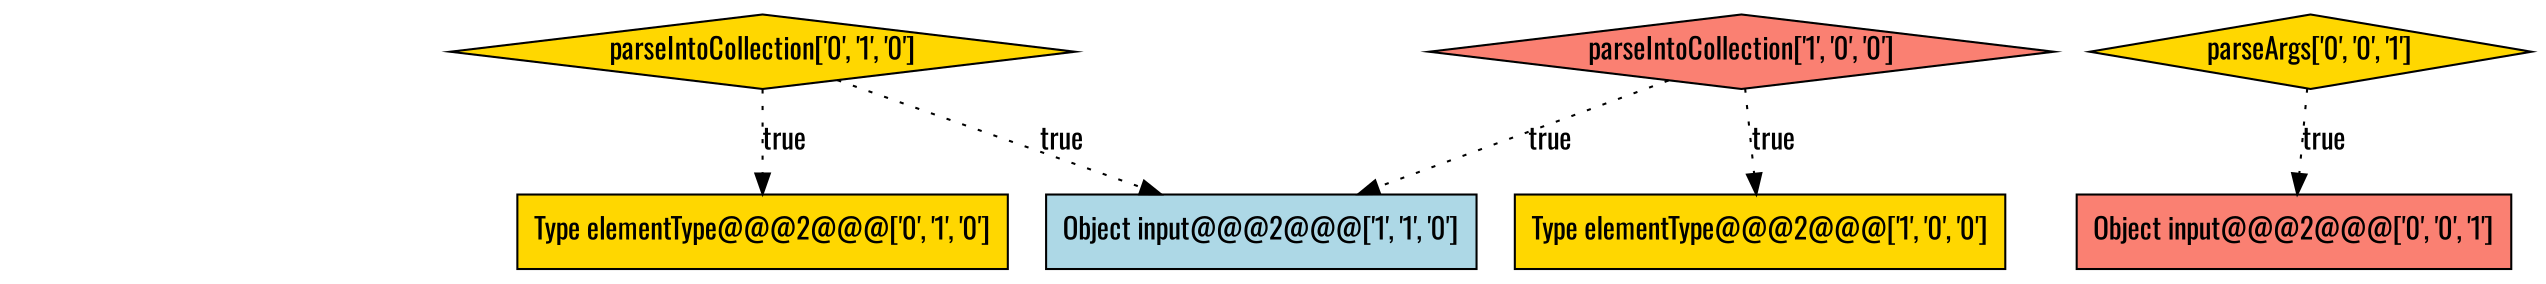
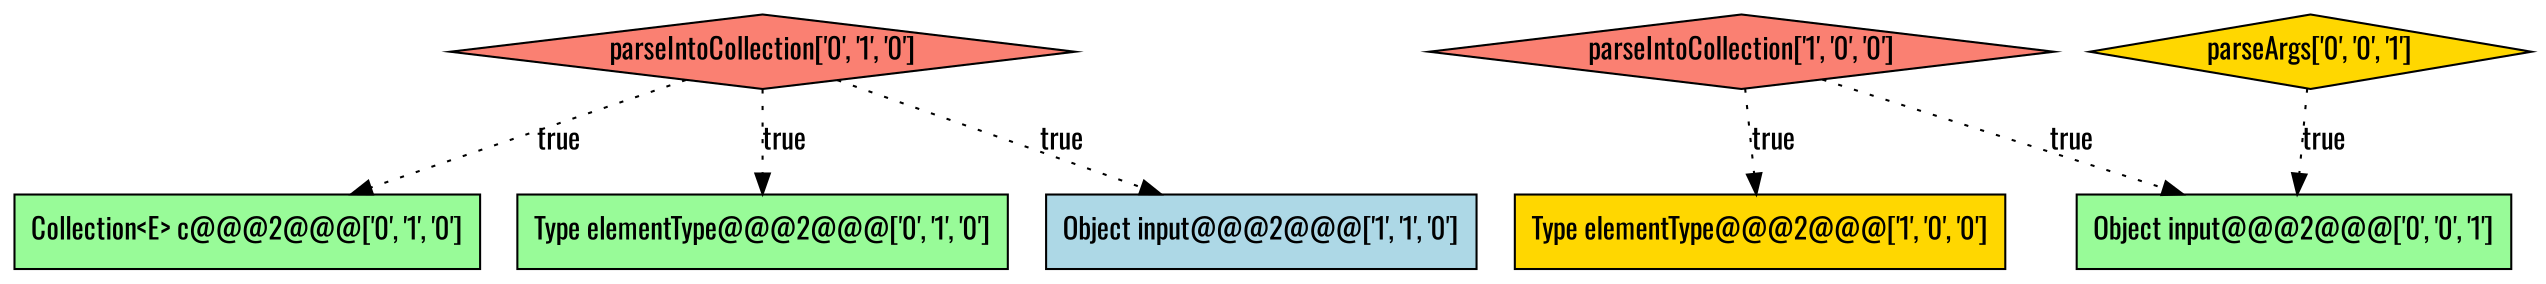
(763, 52) -> (763, 52)
(1523, 134) -> (1993, 134)
none -> (247, 232)
(763, 232) -> (763, 232)
(2294, 232) -> (2294, 232)
